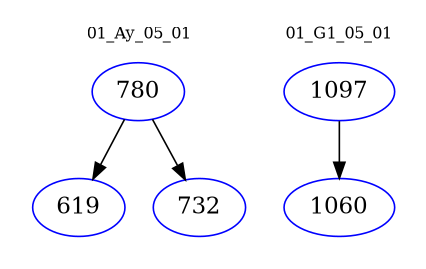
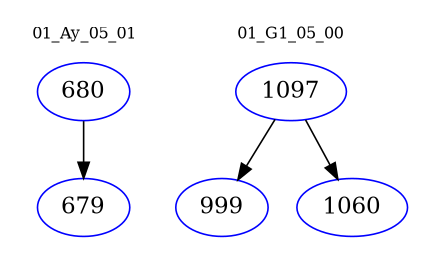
(339, 35) -> (291, 35)
(138, 92) -> (84, 92)
(79, 207) -> (84, 207)
(199, 207) -> none
none -> (222, 207)
